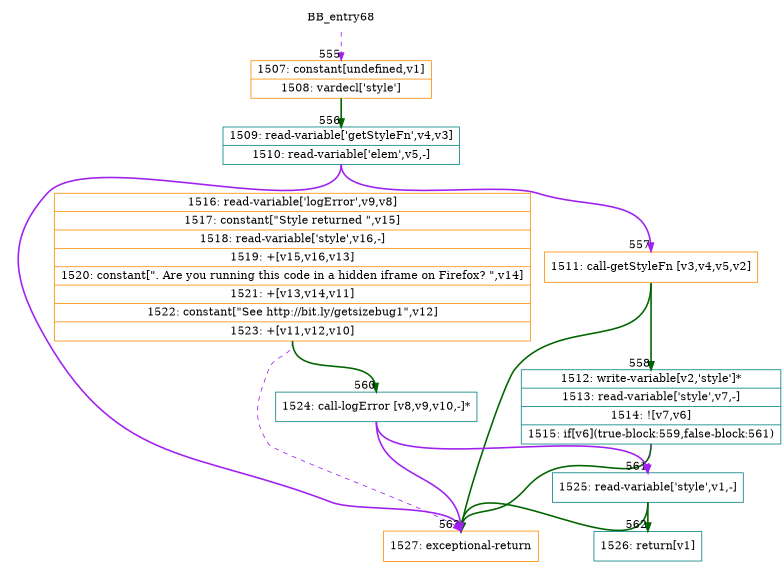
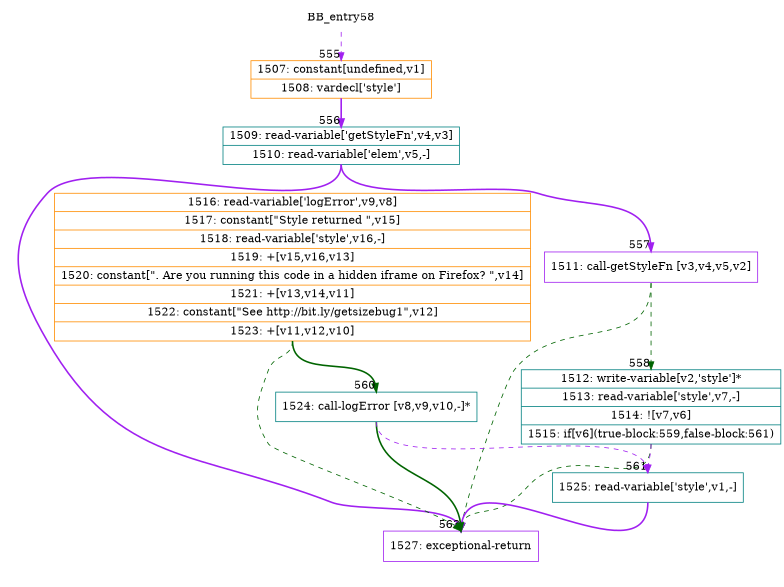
(341, 18) -> (341, 18)
(341, 109) -> (341, 109)
(651, 267) -> (651, 267)
(651, 322) -> (651, 322)
(519, 366) -> (519, 366)
(508, 448) -> (508, 448)
(307, 463) -> (307, 463)
(556, 469) -> (556, 469)
(415, 475) -> (415, 475)
(558, 518) -> (558, 518)
(461, 546) -> (461, 546)
(648, 546) -> none
